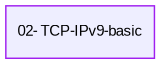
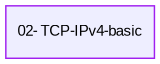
(80, 32) -> (80, 32)
